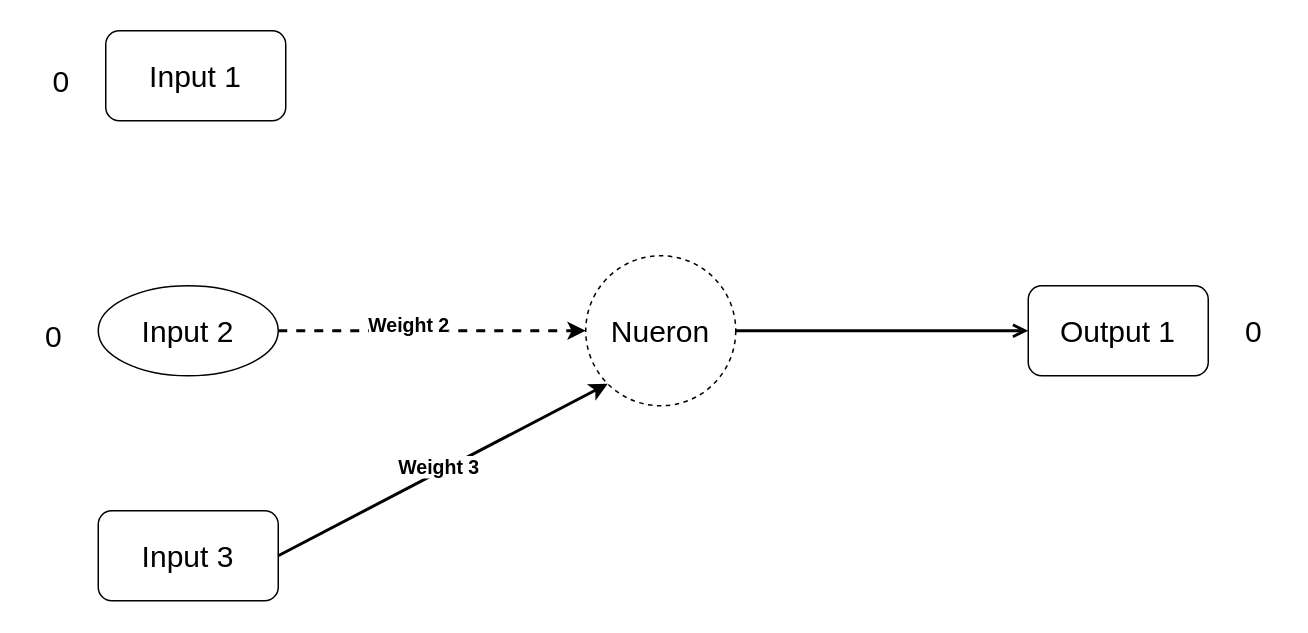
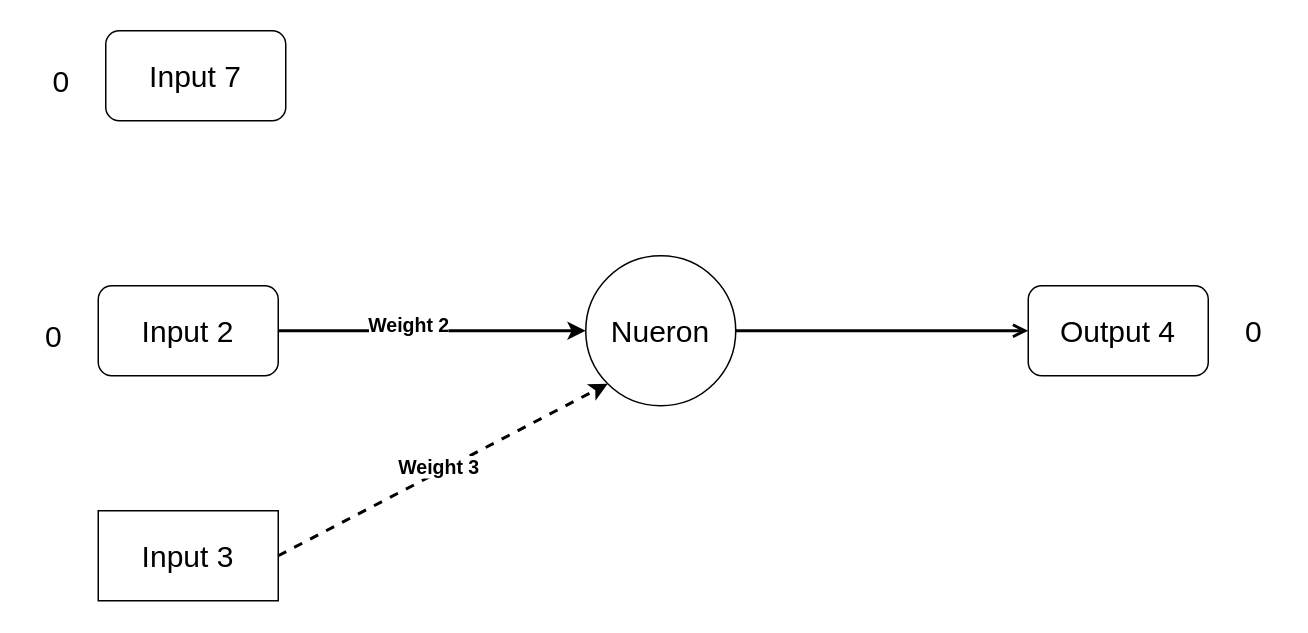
(196, 76) -> (196, 76)
(188, 331) -> (188, 331)
(507, 331) -> (507, 331)
(661, 331) -> (661, 331)
(1118, 331) -> (1118, 331)
(353, 517) -> (353, 517)
(188, 556) -> (188, 556)
